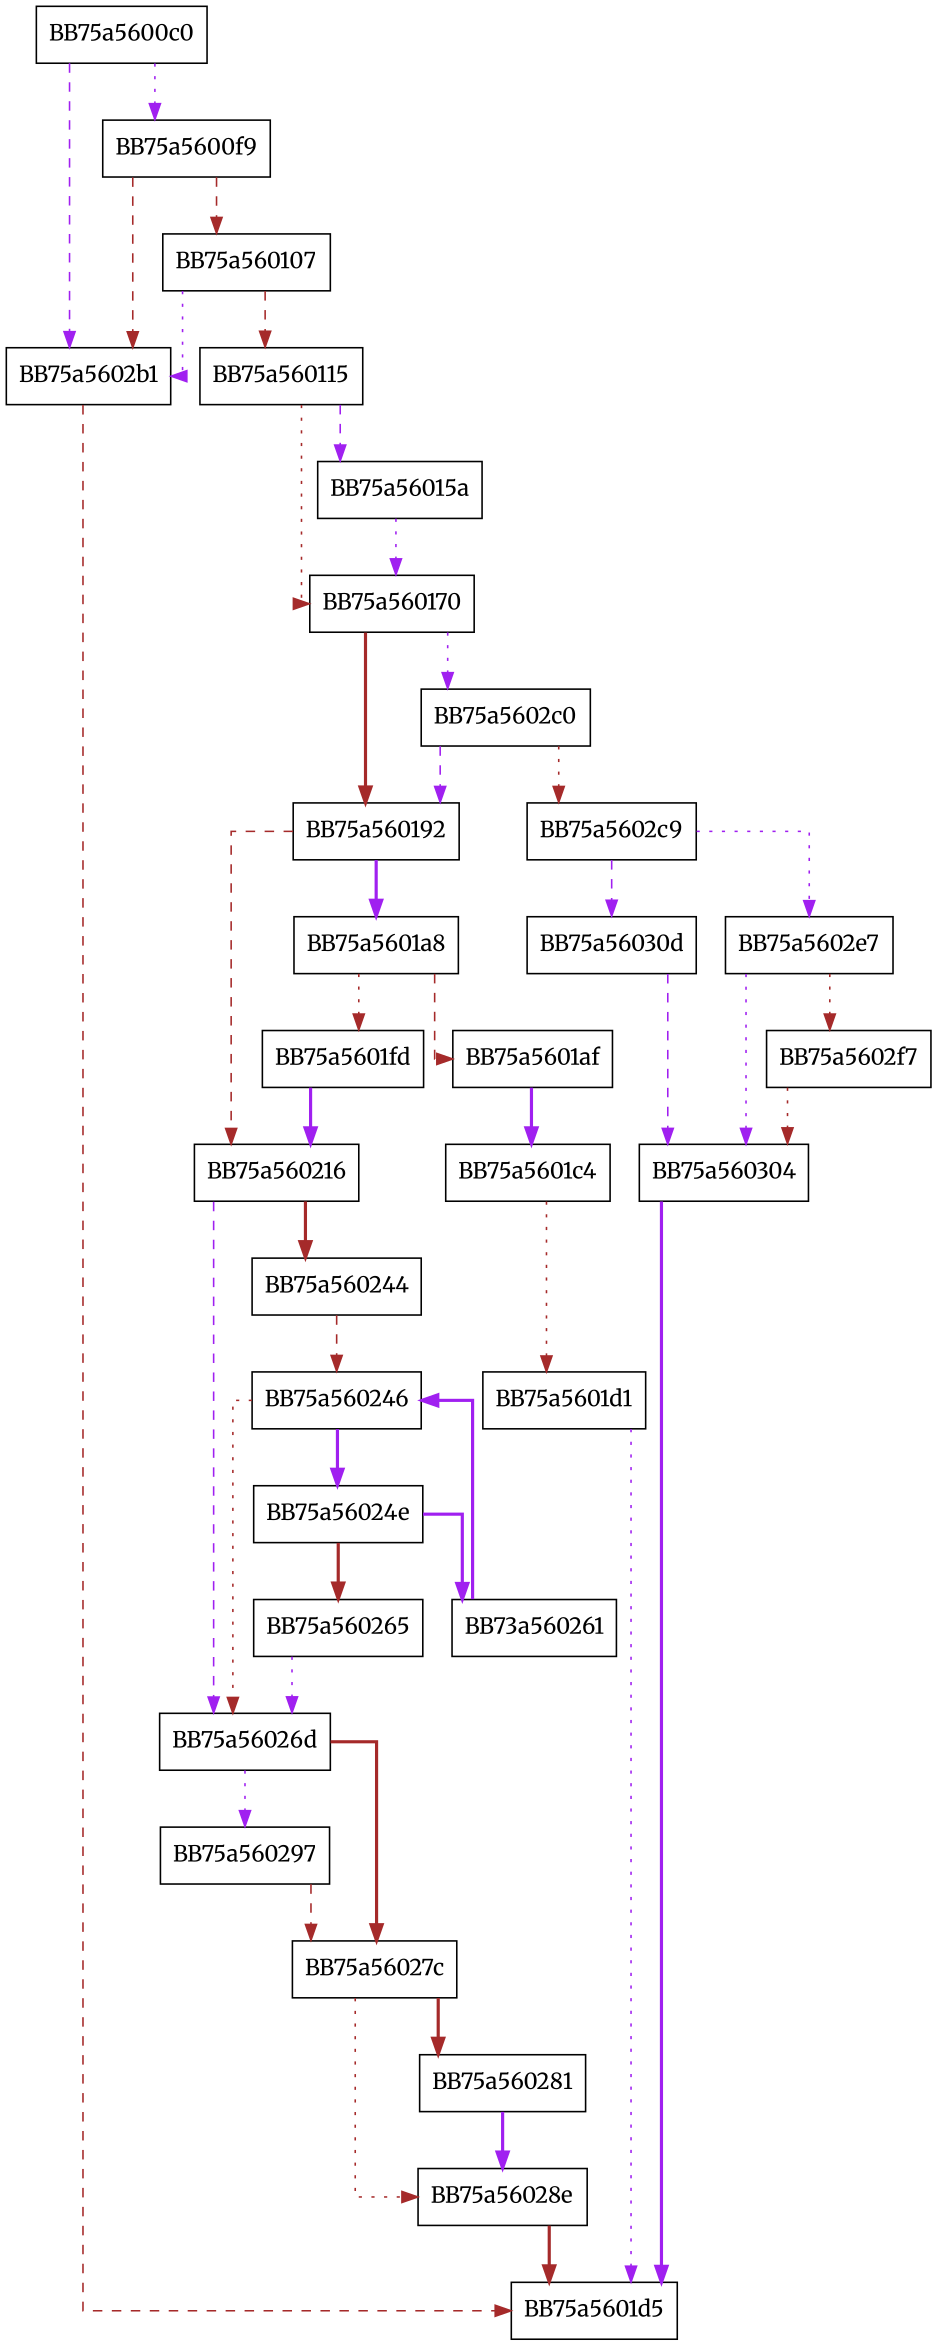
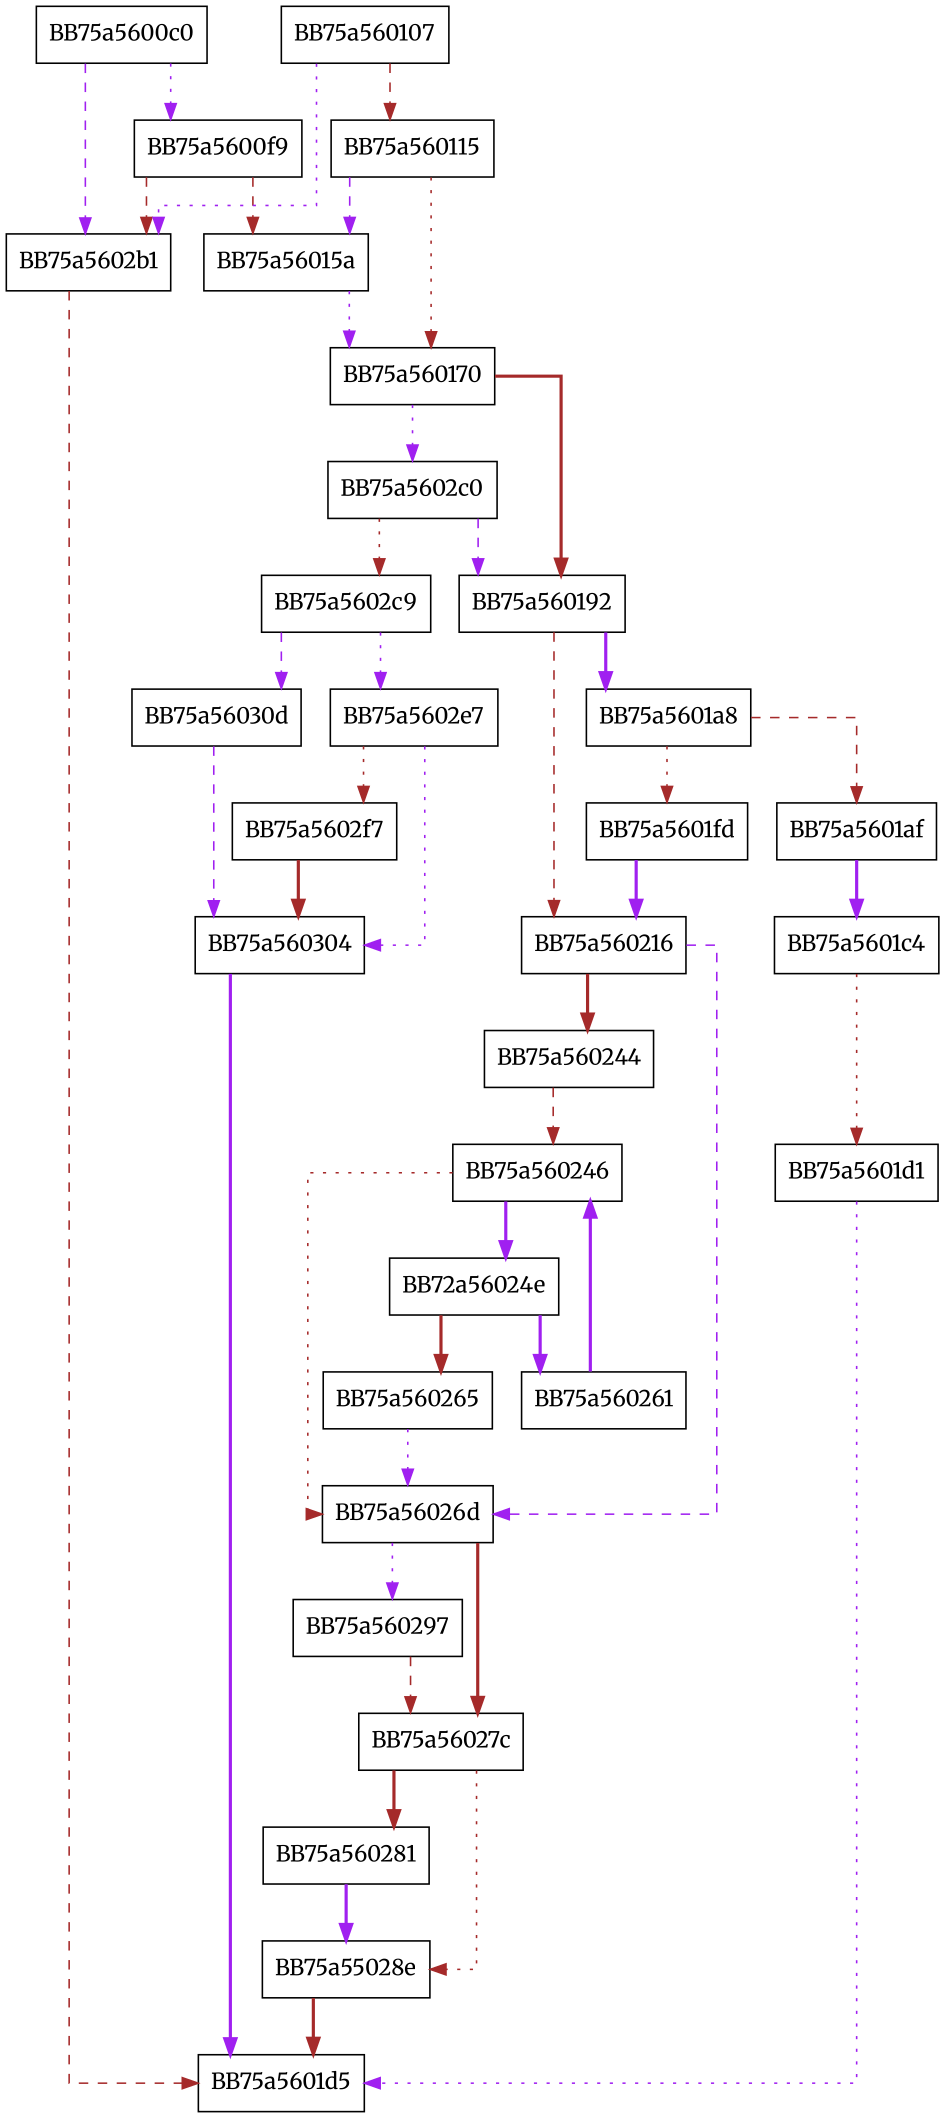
(217, 197) -> (253, 195)
(788, 1108) -> (298, 880)
(338, 1514) -> (474, 1287)
(534, 1628) -> (604, 1400)
(503, 2197) -> (346, 1969)
